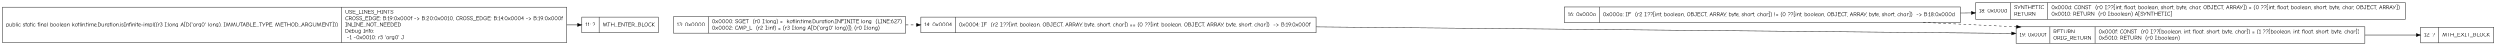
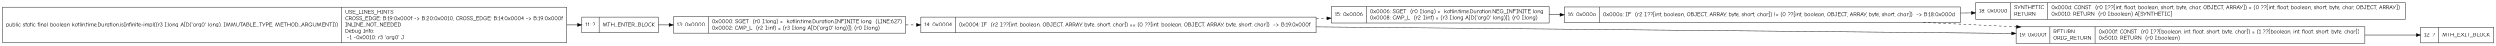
none -> (1440, 15)
none -> (664, 25)
